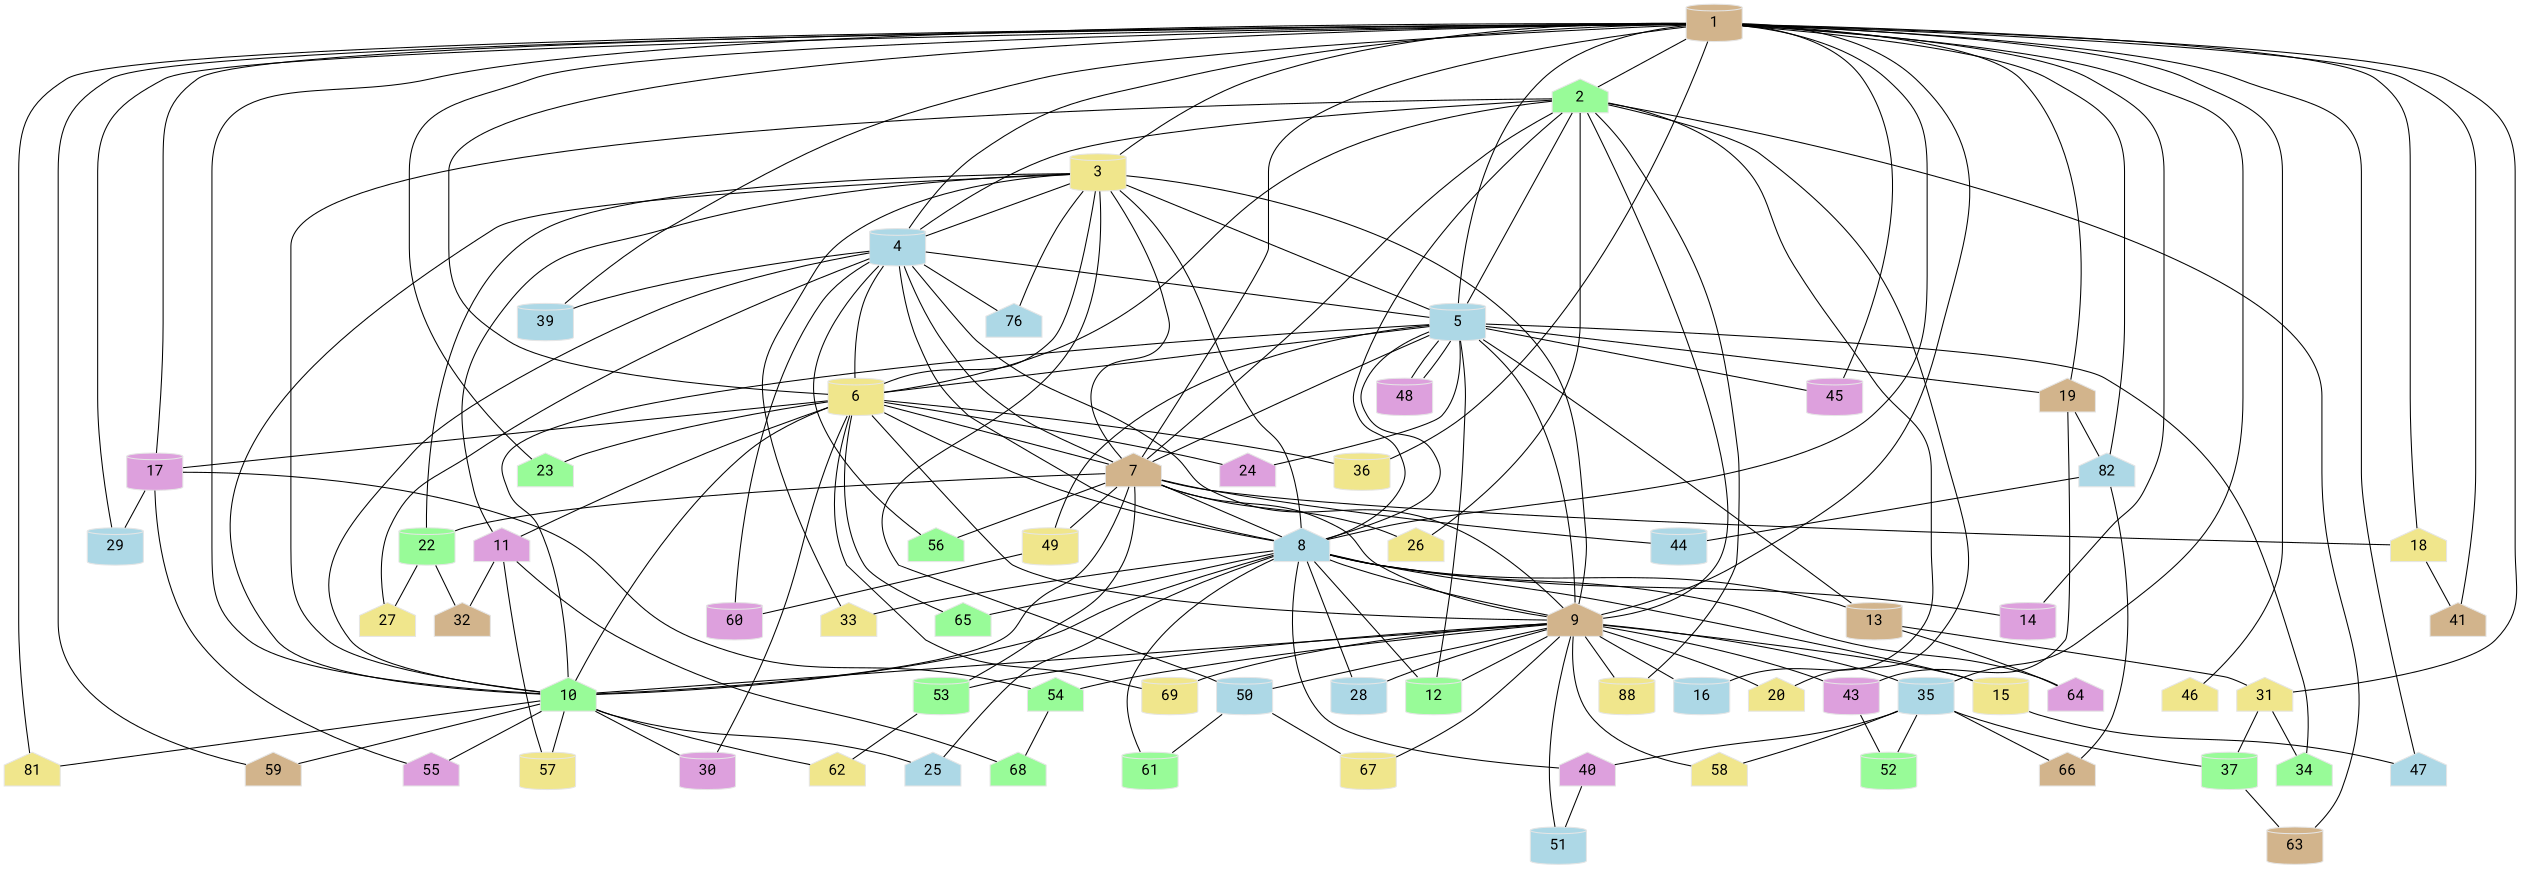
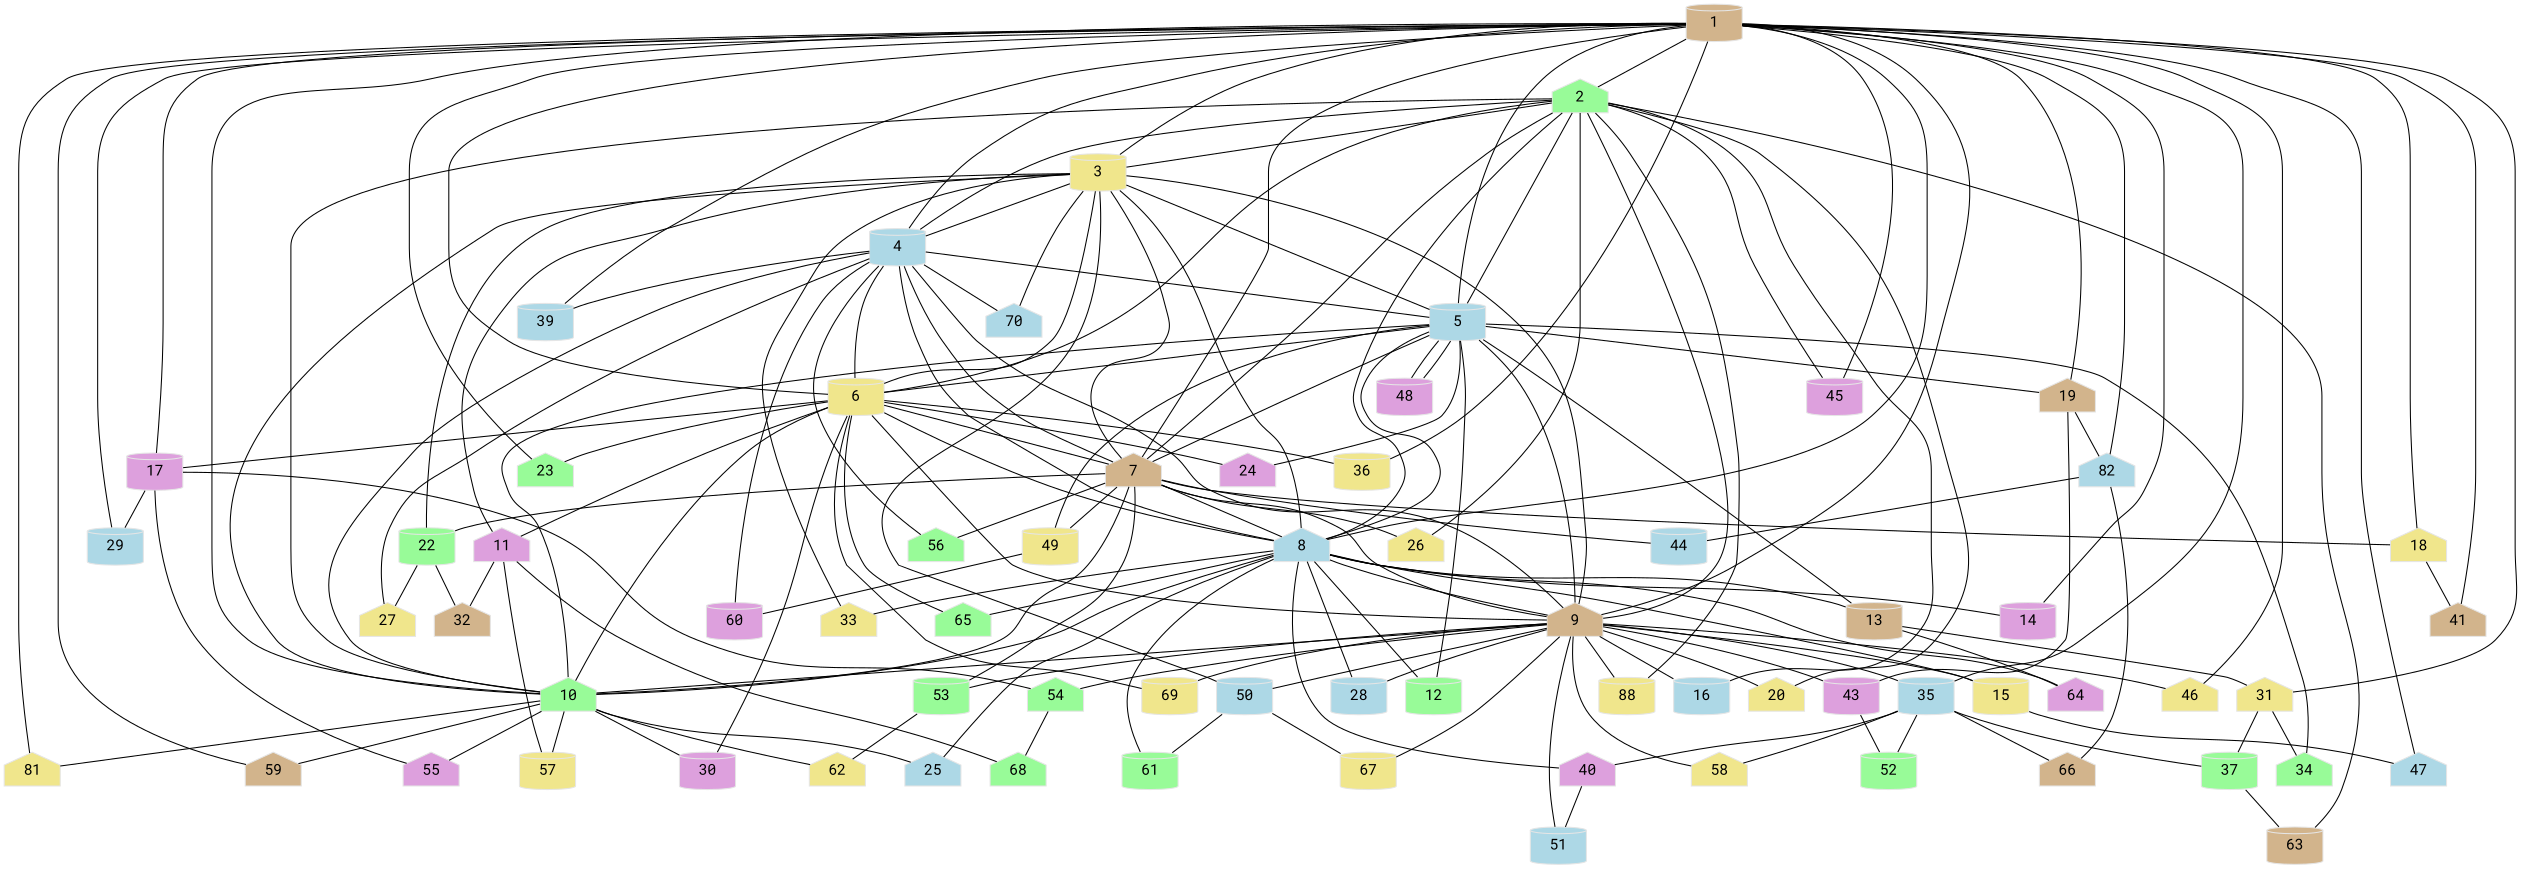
none -> (1339, 135)
(1014, 322) -> (1014, 322)
(1646, 359) -> (1737, 218)
(1505, 658) -> (1885, 647)
